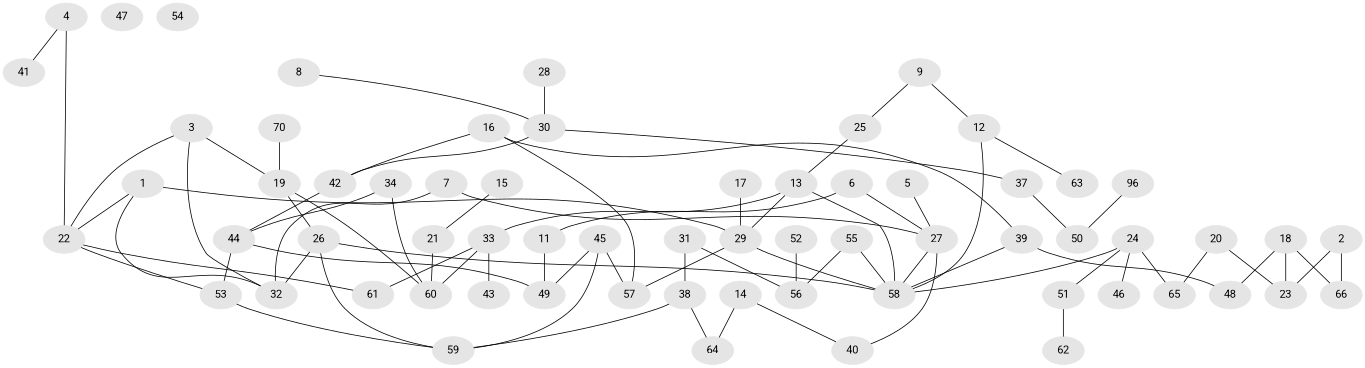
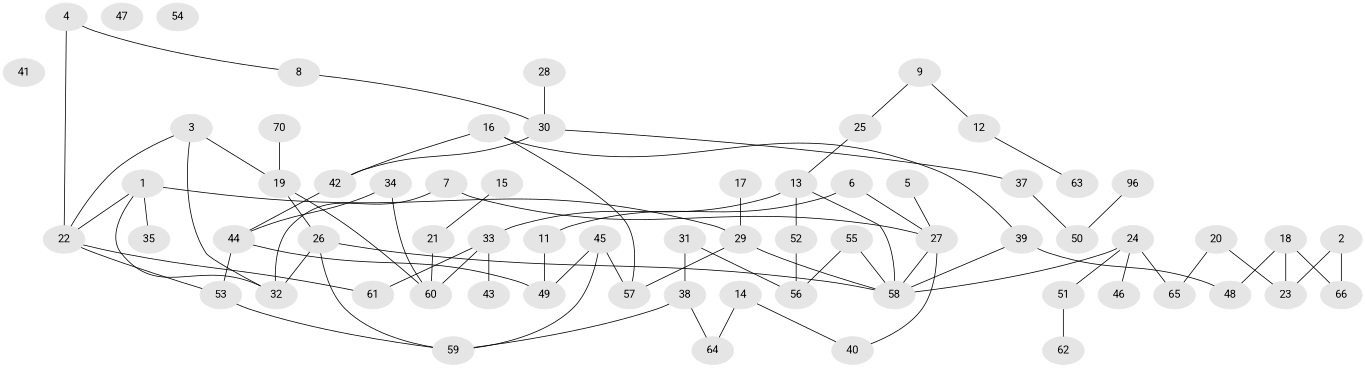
(45, 45) -> (179, 53)
(768, 212) -> (796, 212)
(975, 230) -> none
none -> (149, 239)
